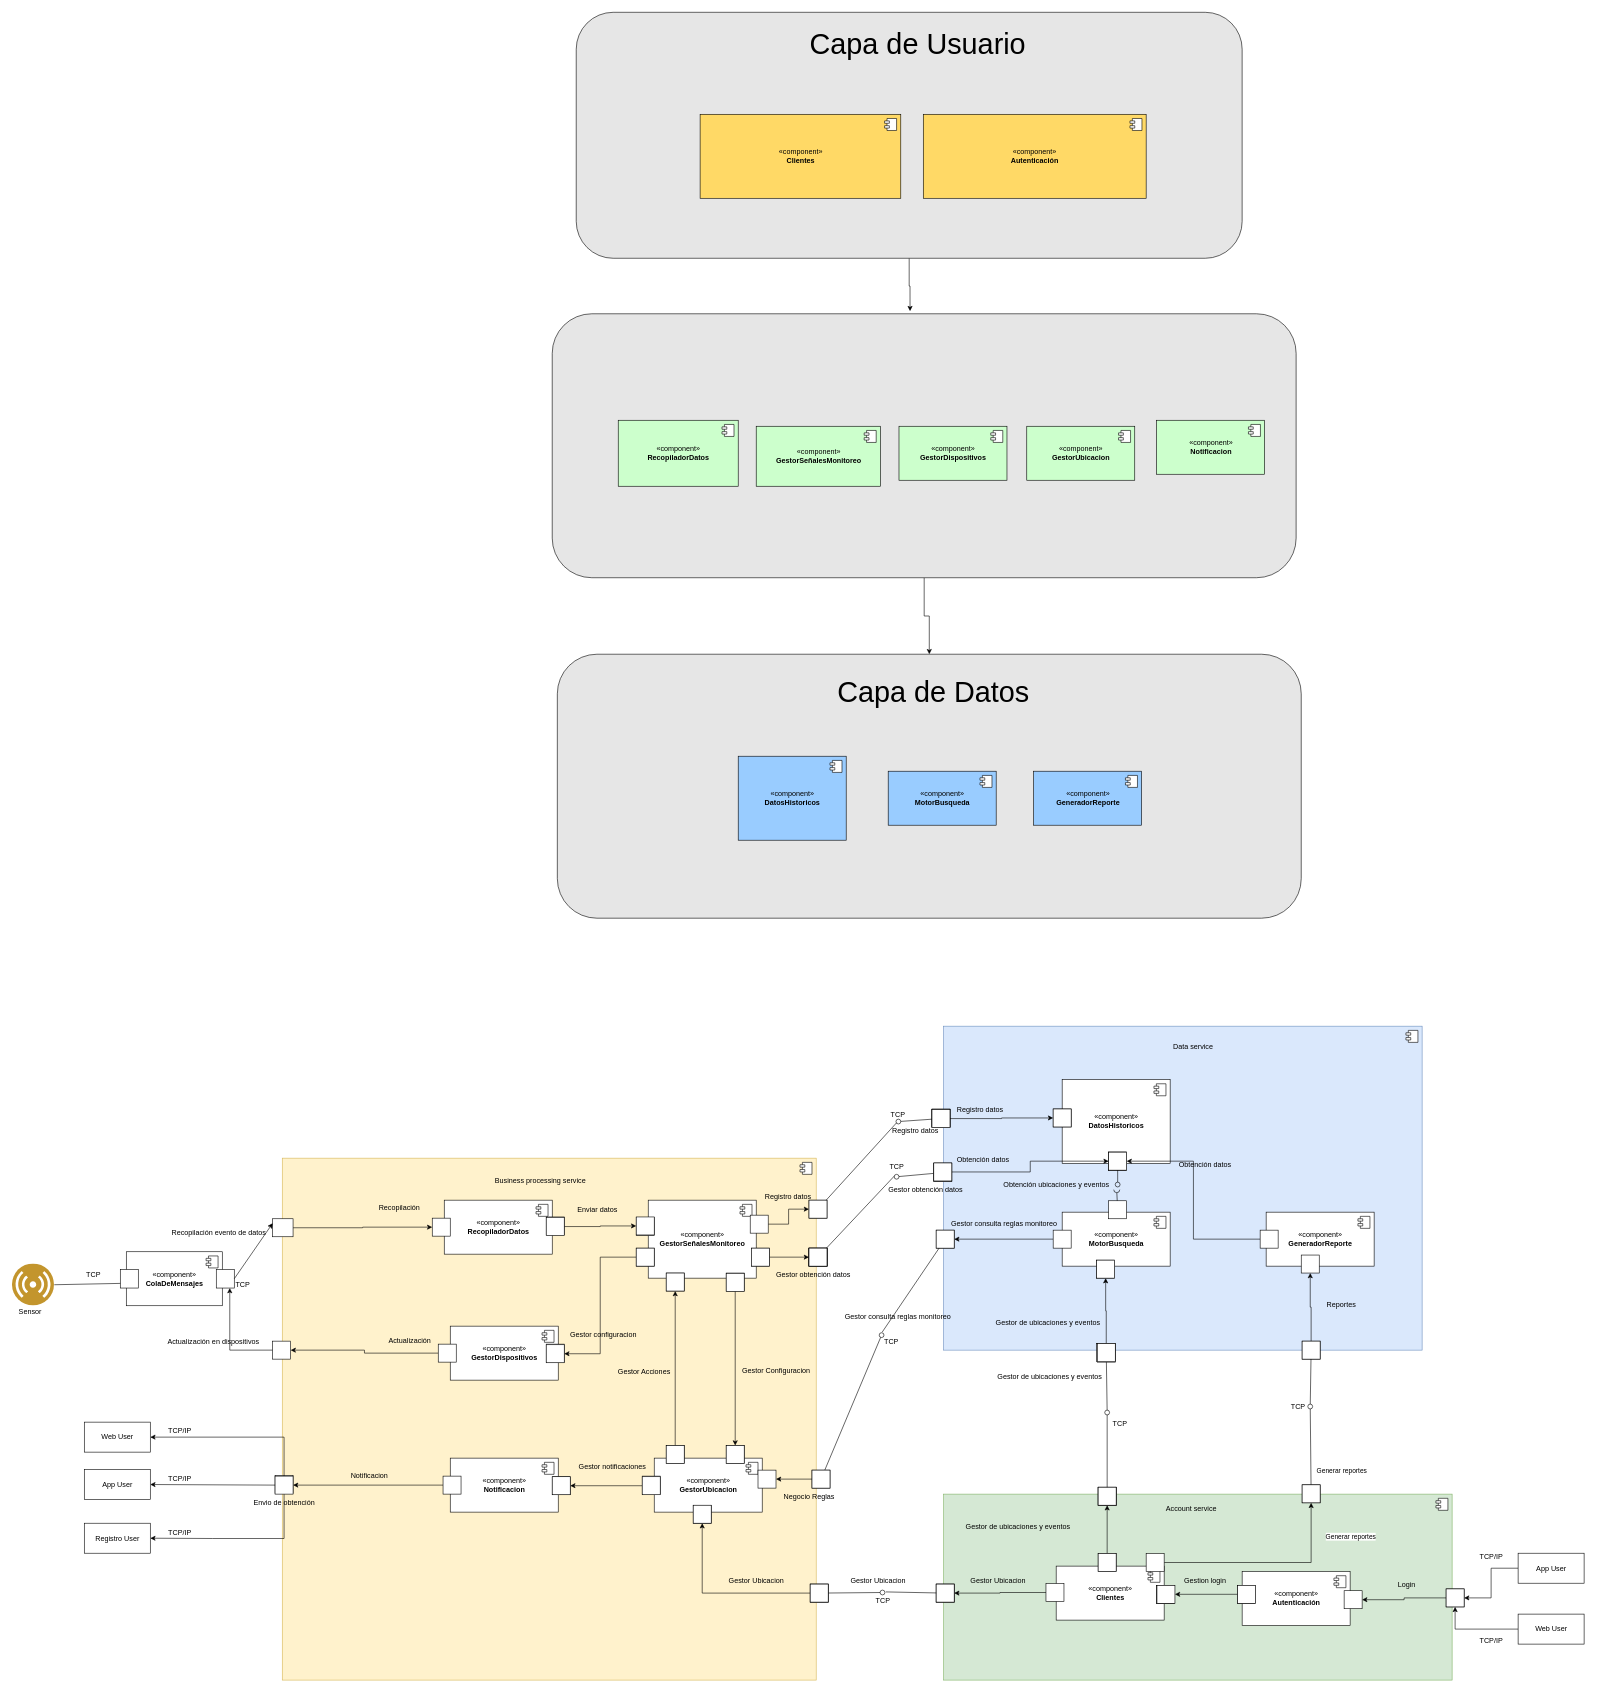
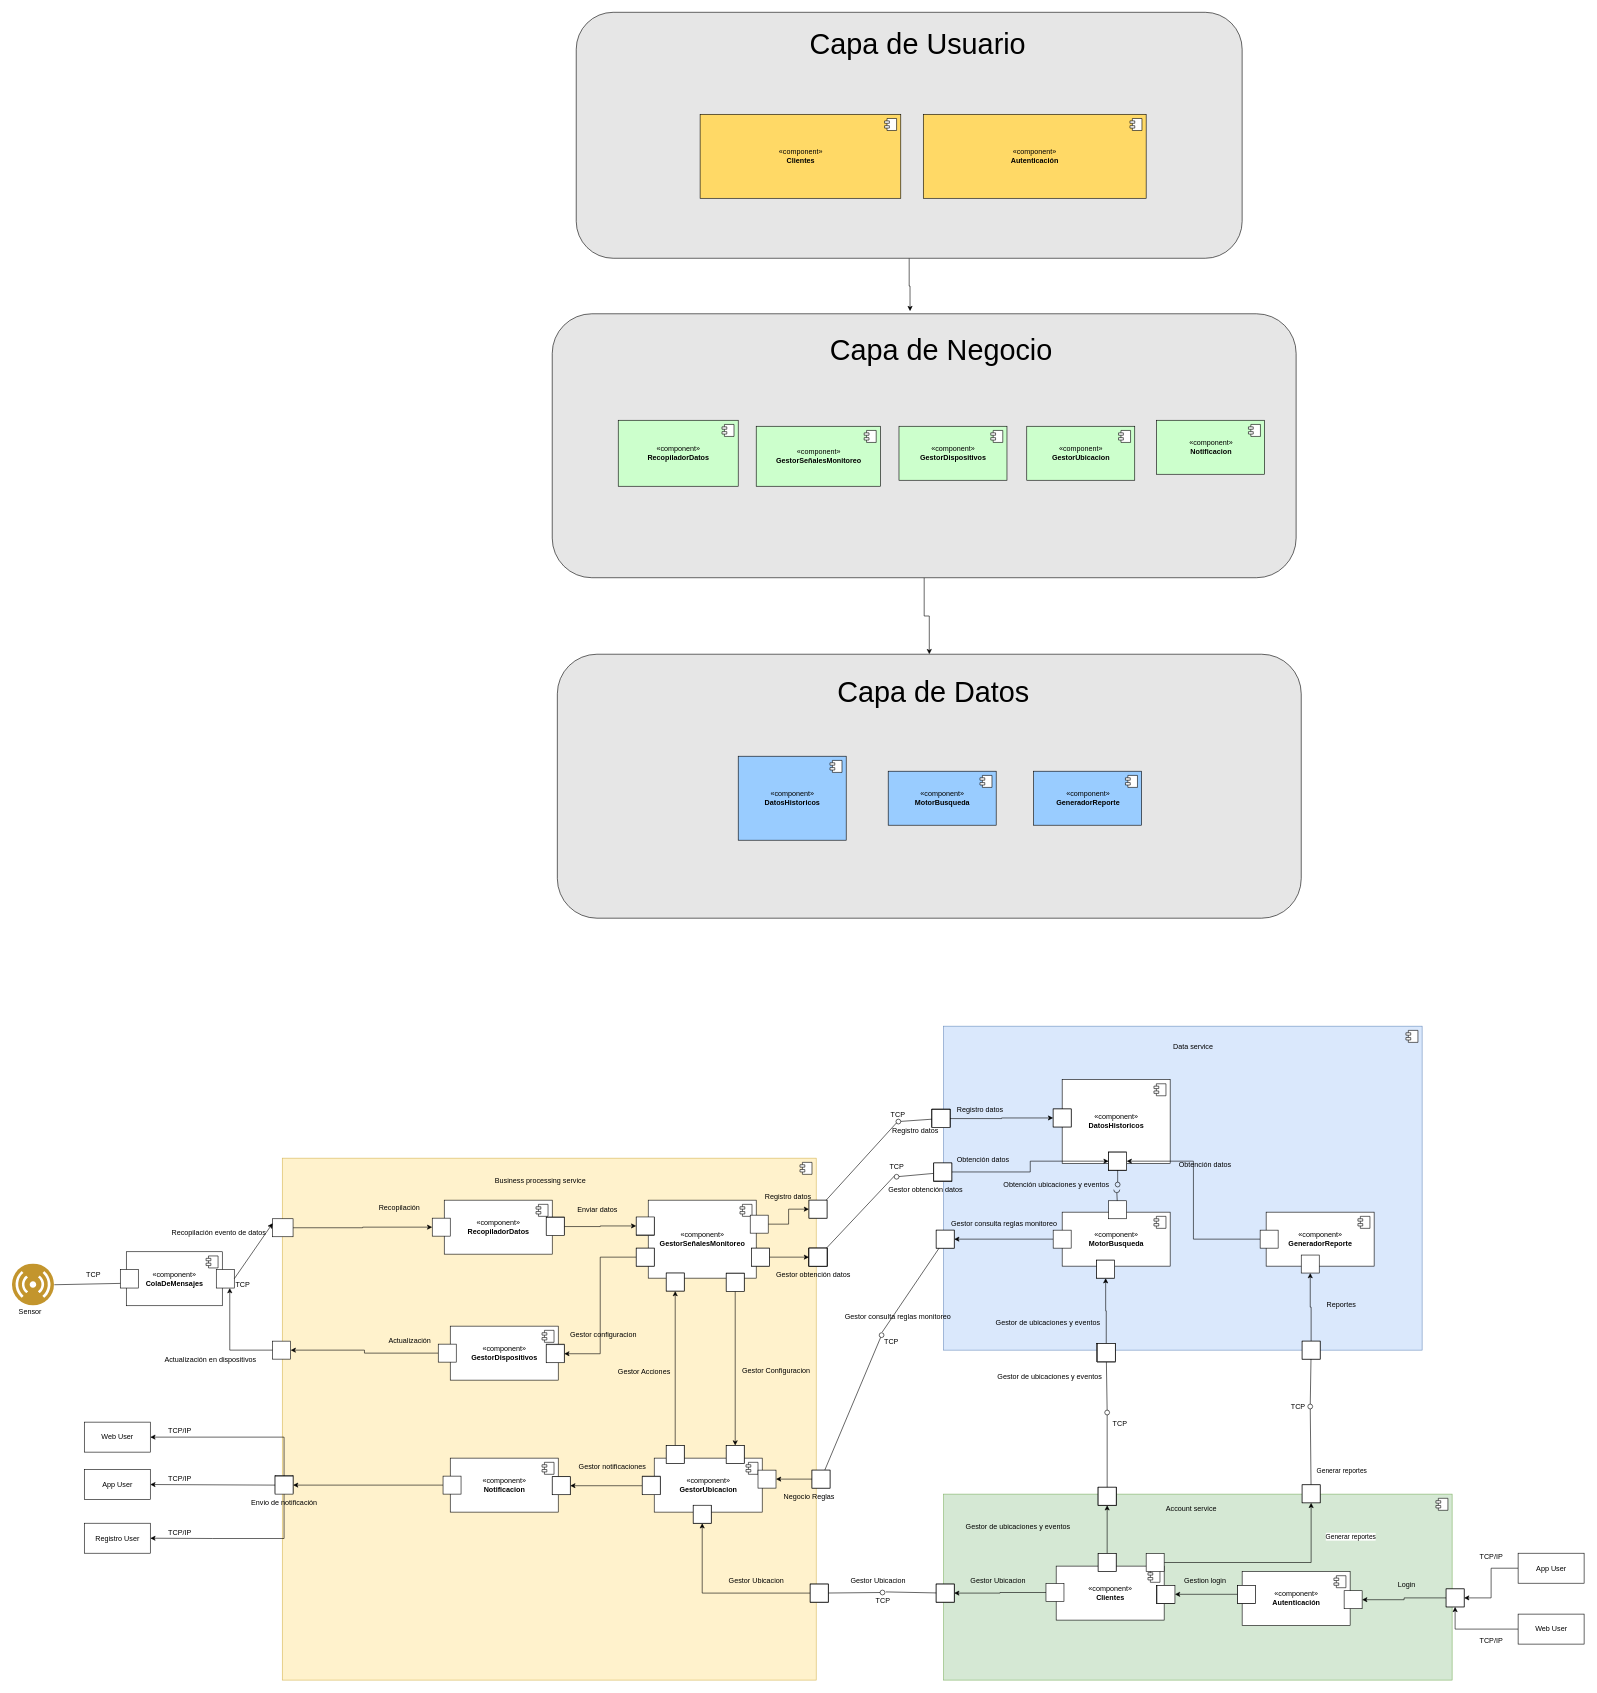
none -> (941, 350)
(213, 1343) -> (210, 1361)
(369, 1476) -> none
(284, 1503) -> (284, 1503)
